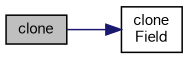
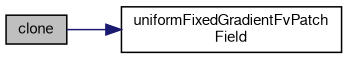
(152, 30) -> (232, 30)
